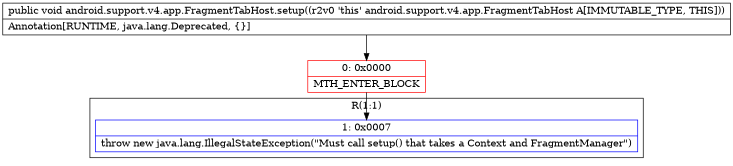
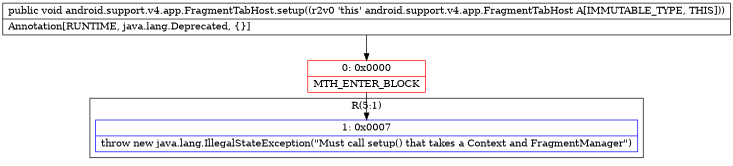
(367, 106) -> (367, 106)
